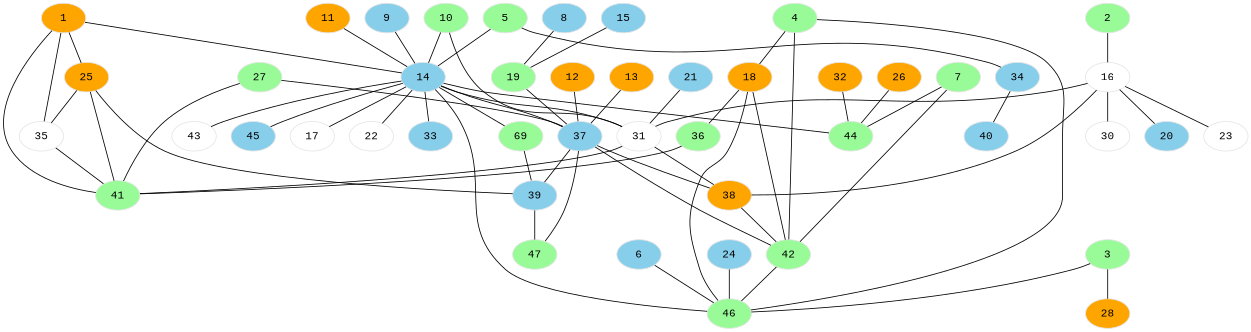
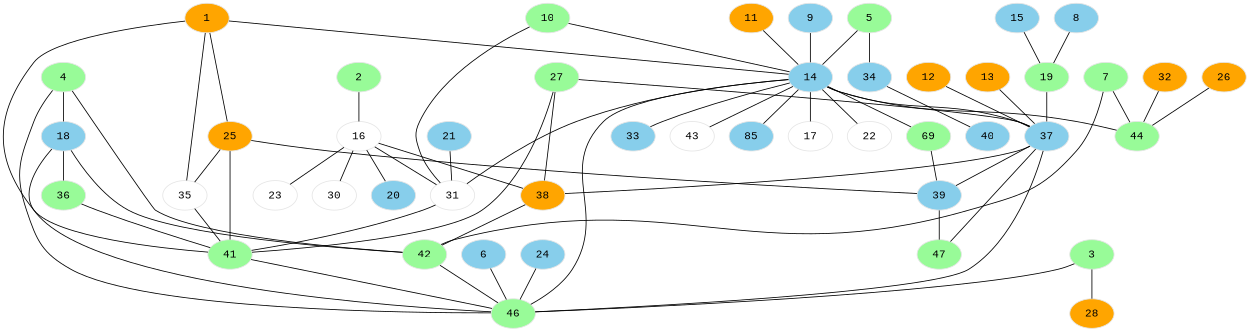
(750, 77) -> (63, 136)
(253, 136) -> (751, 136)
(684, 166) -> (549, 141)
(681, 200) -> (896, 285)
none -> (372, 284)
